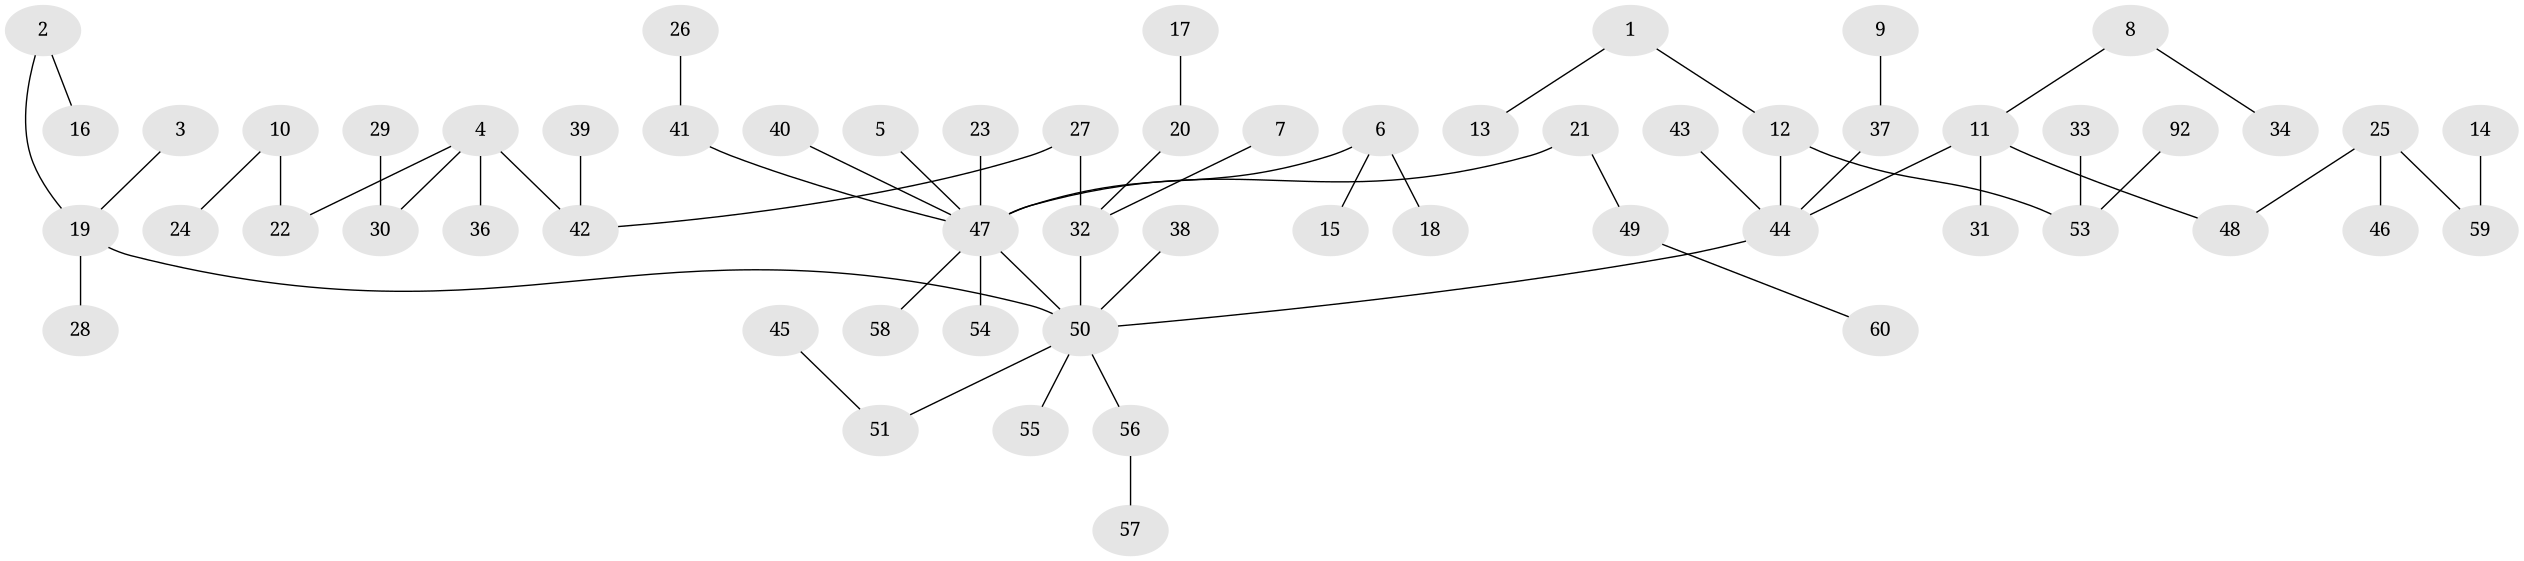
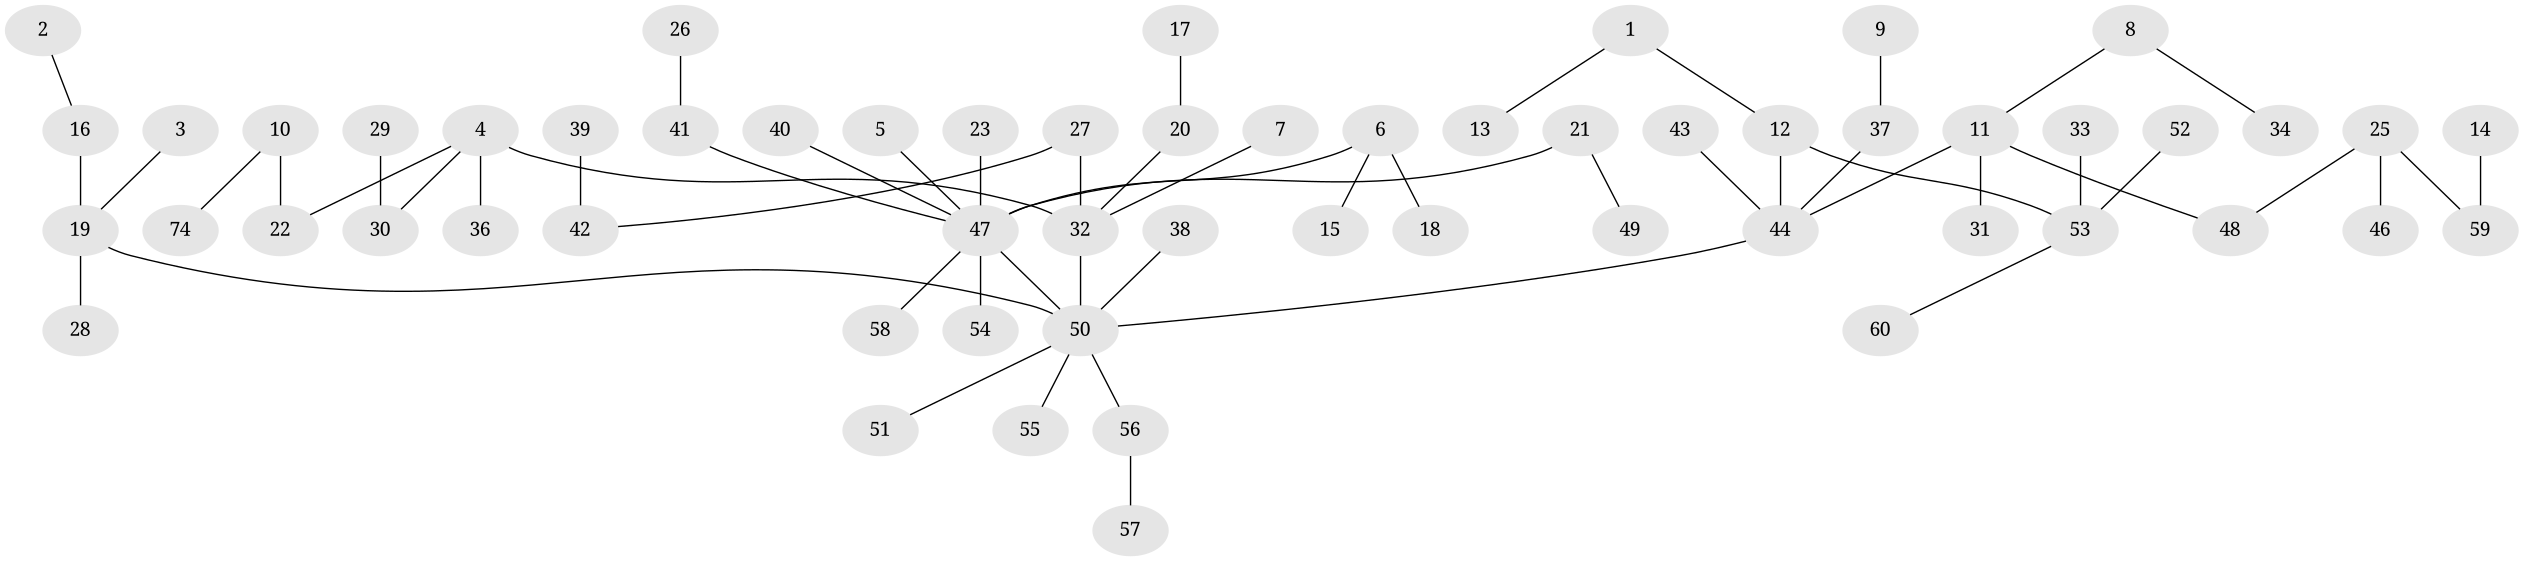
(2181, 131) -> (2181, 131)
(27, 136) -> (81, 181)
(530, 180) -> (767, 181)
(181, 231) -> (181, 231)
(1755, 281) -> (1981, 281)
(781, 331) -> none
